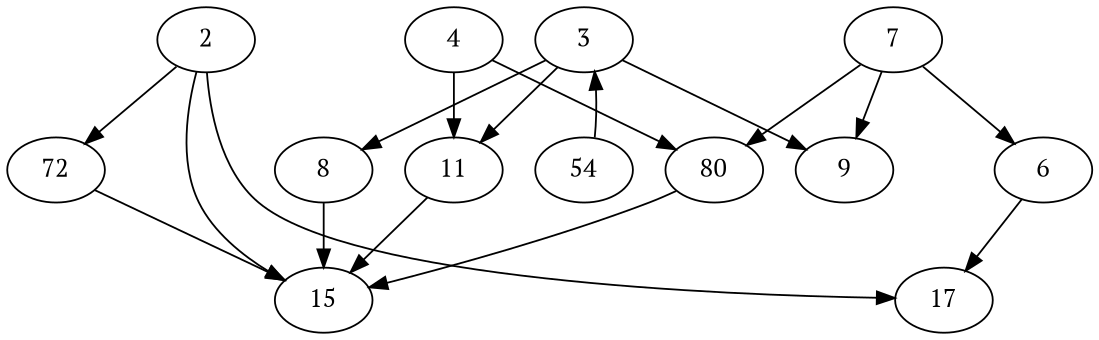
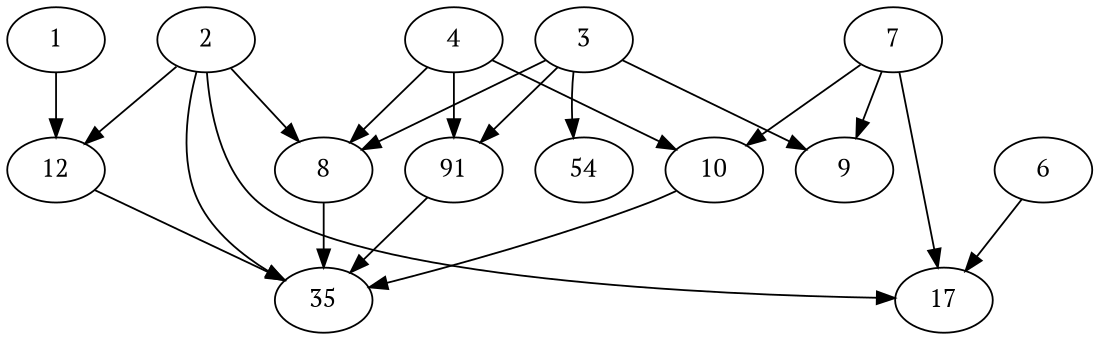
none -> (56, 40)
none -> (259, 98)
none -> (395, 98)
(962, 99) -> (917, 161)
(596, 123) -> (572, 86)
(56, 170) -> (56, 170)
(454, 170) -> (454, 170)
(714, 170) -> (714, 170)
(324, 300) -> (324, 300)
